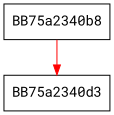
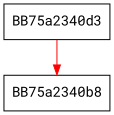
(57, 52) -> (57, 52)
